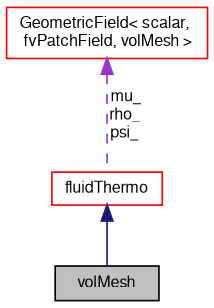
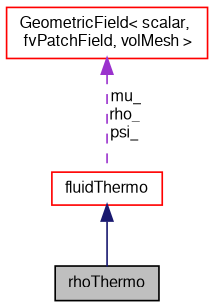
(107, 283) -> (107, 283)
